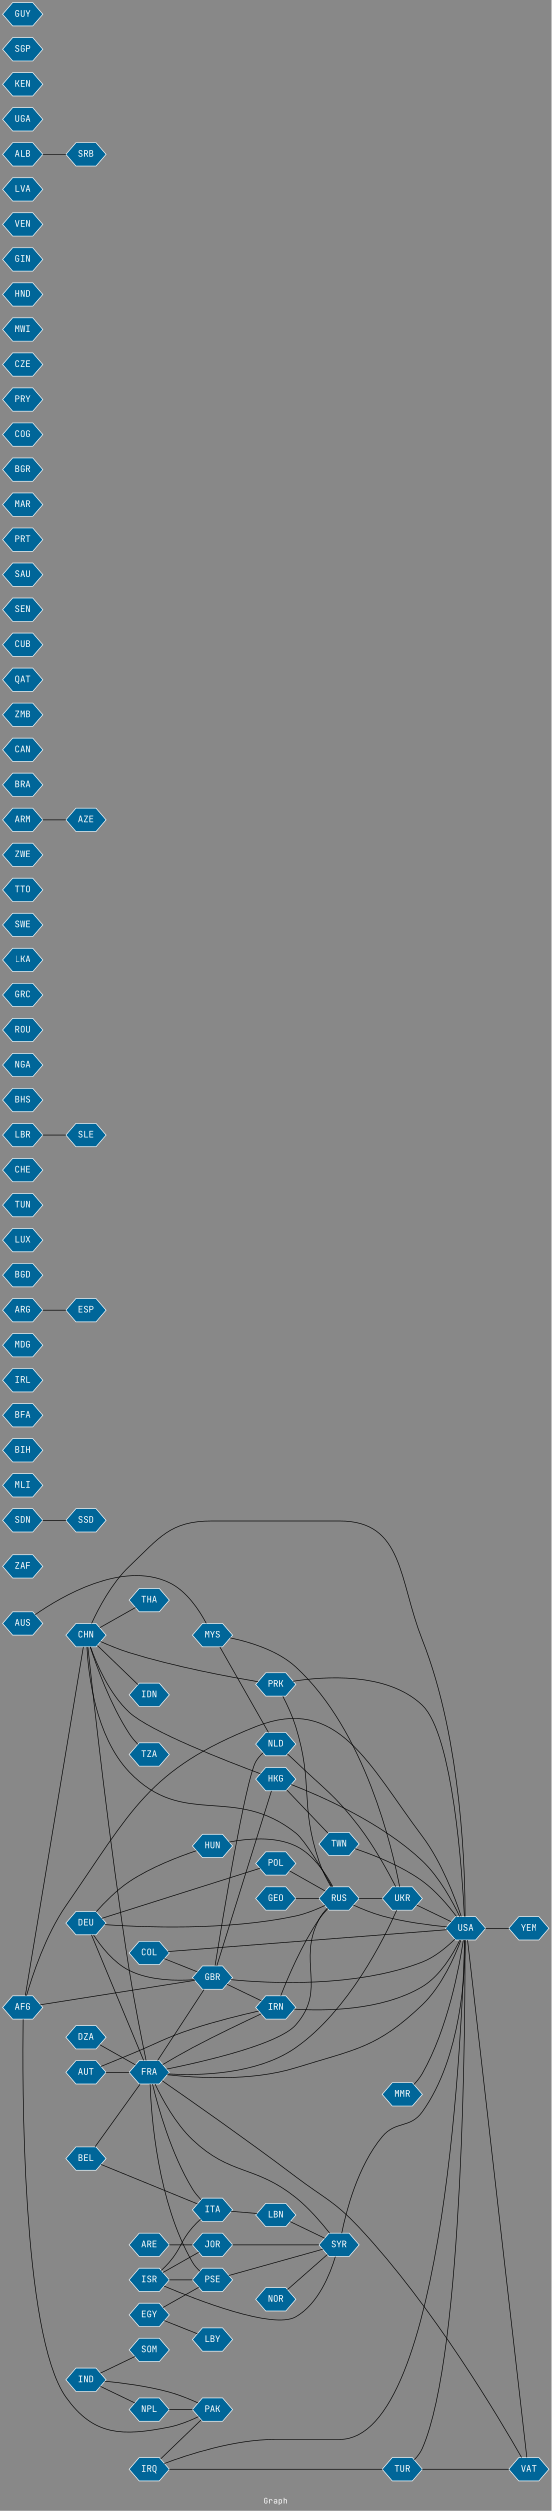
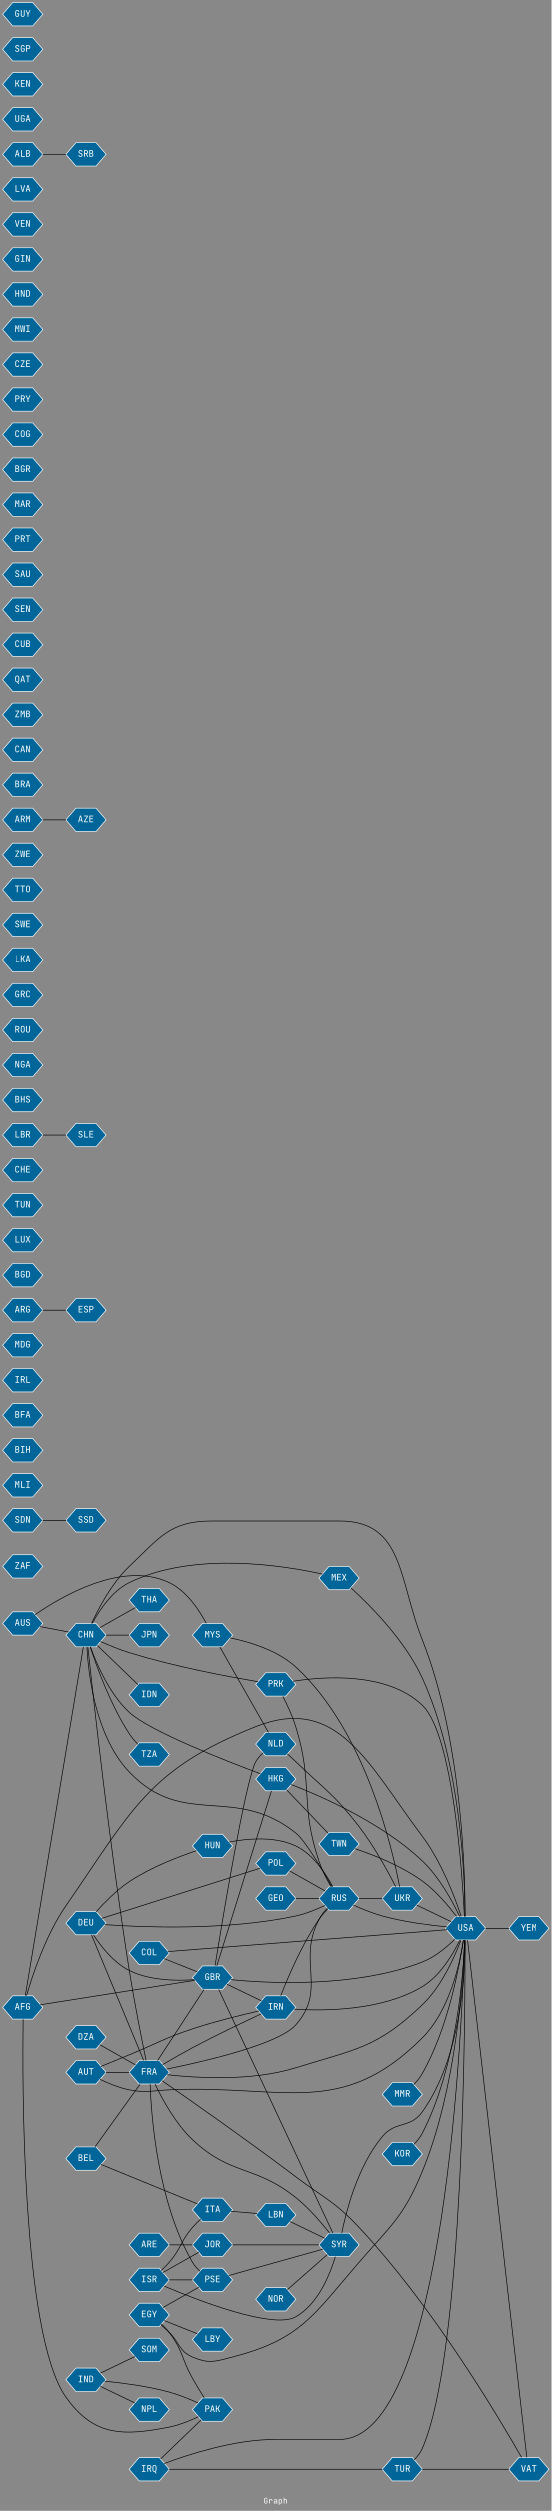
none -> (339, 1578)
none -> (54, 1629)
none -> (149, 1635)
(311, 2035) -> none
none -> (322, 2091)
none -> (276, 2111)
(171, 2144) -> none
none -> (402, 2154)
none -> (392, 2225)
(181, 2410) -> (184, 2360)
